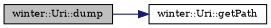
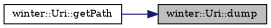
(126, 14) -> (135, 14)
